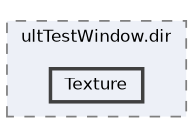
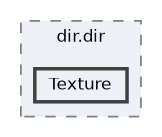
(97, 37) -> (81, 37)
